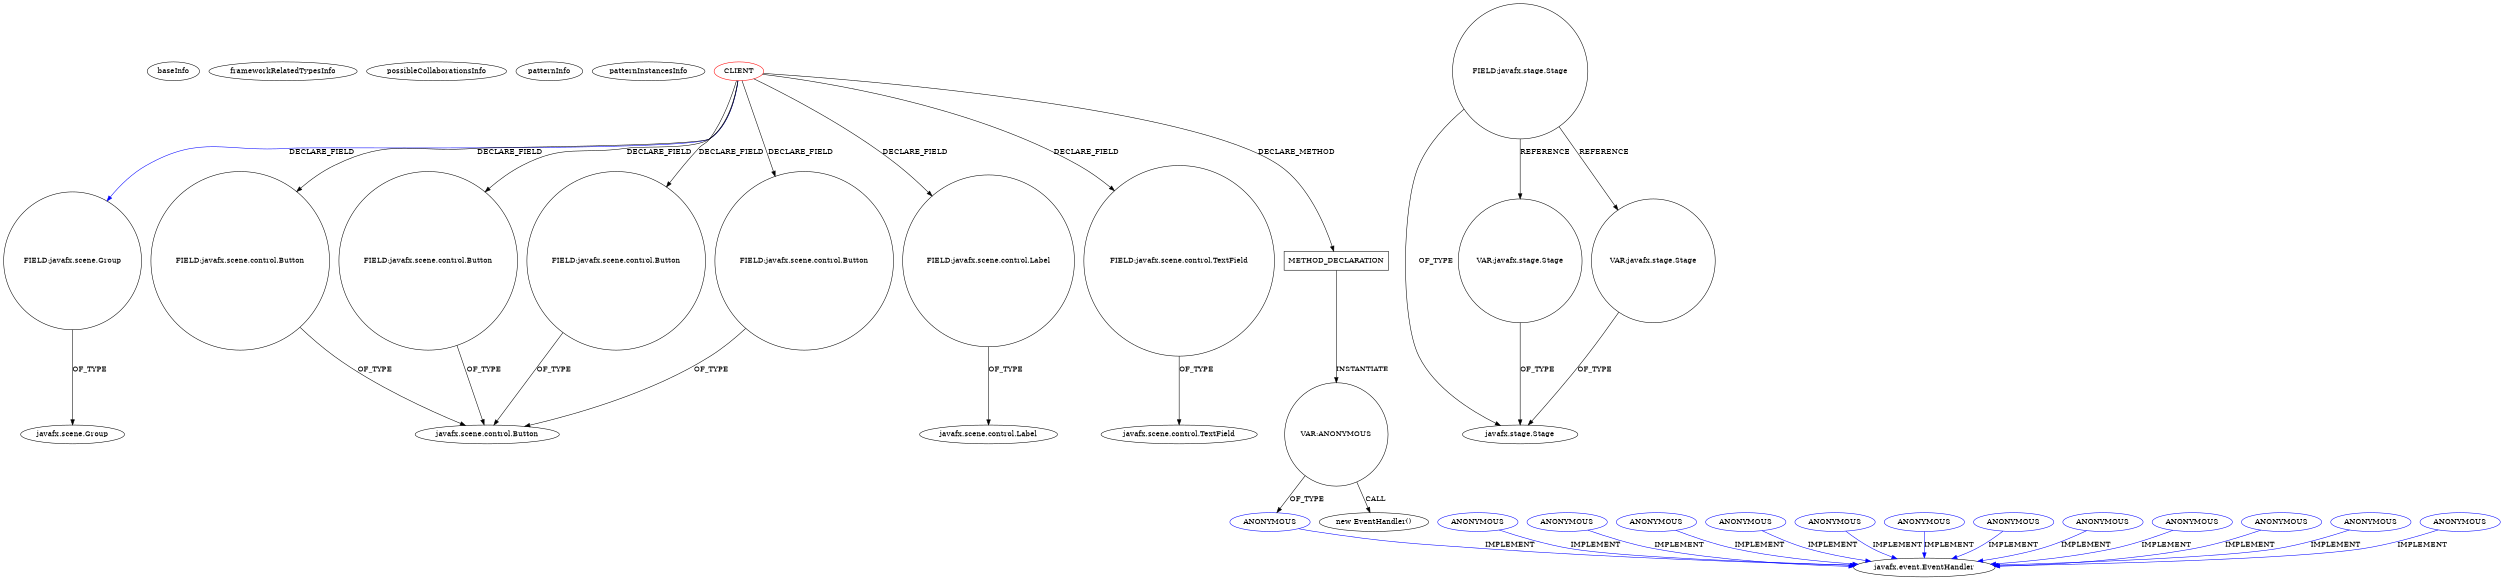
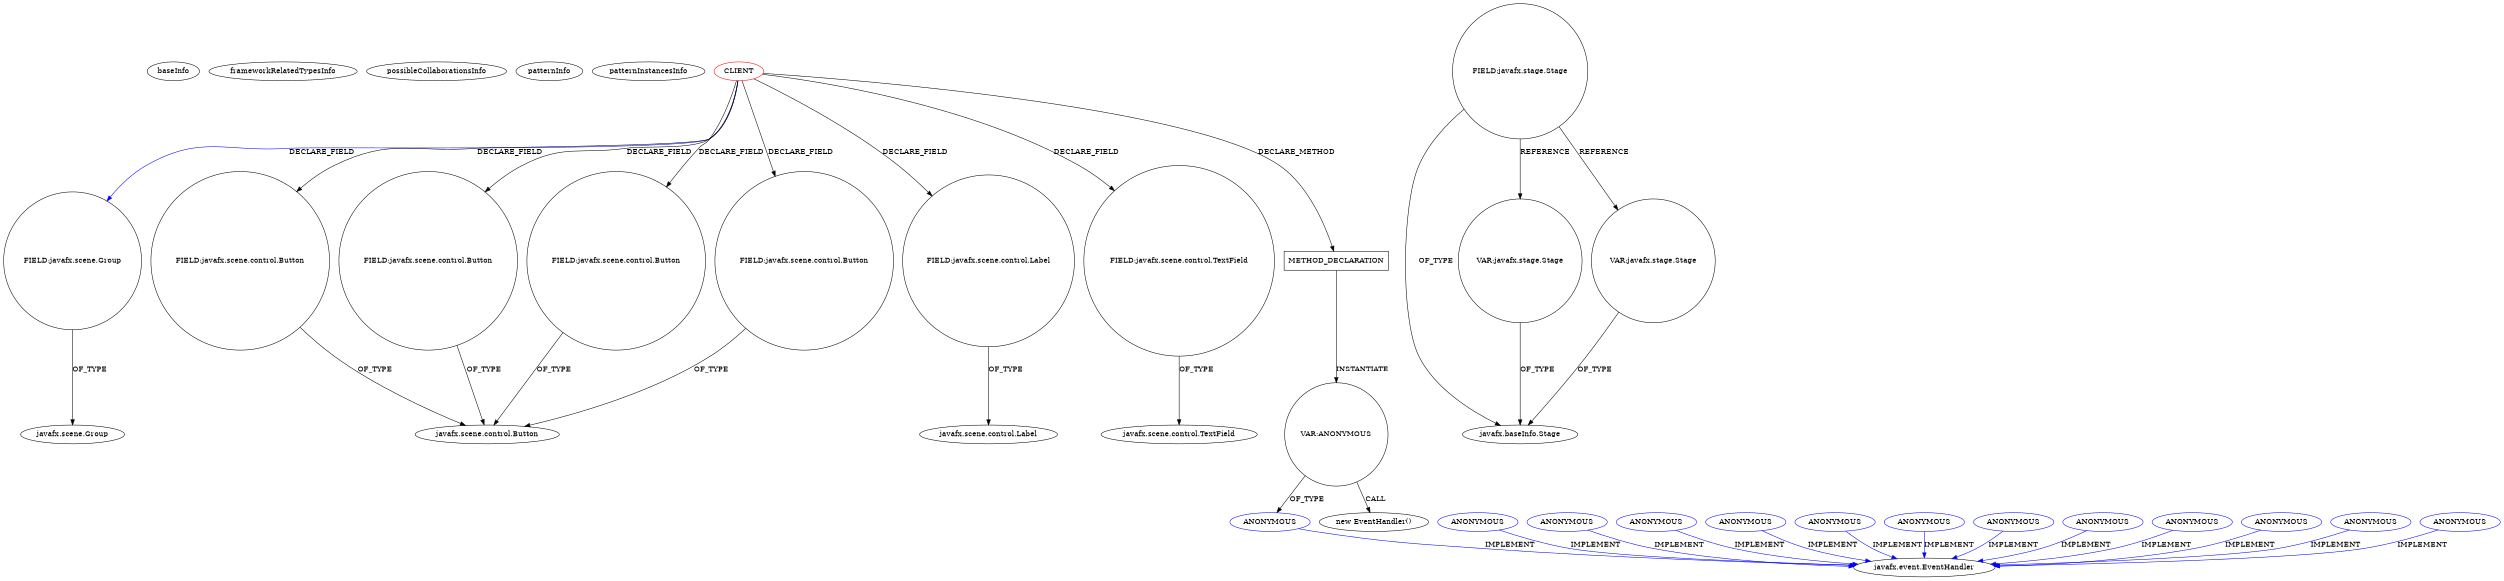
(1520, 434) -> (1520, 434)
